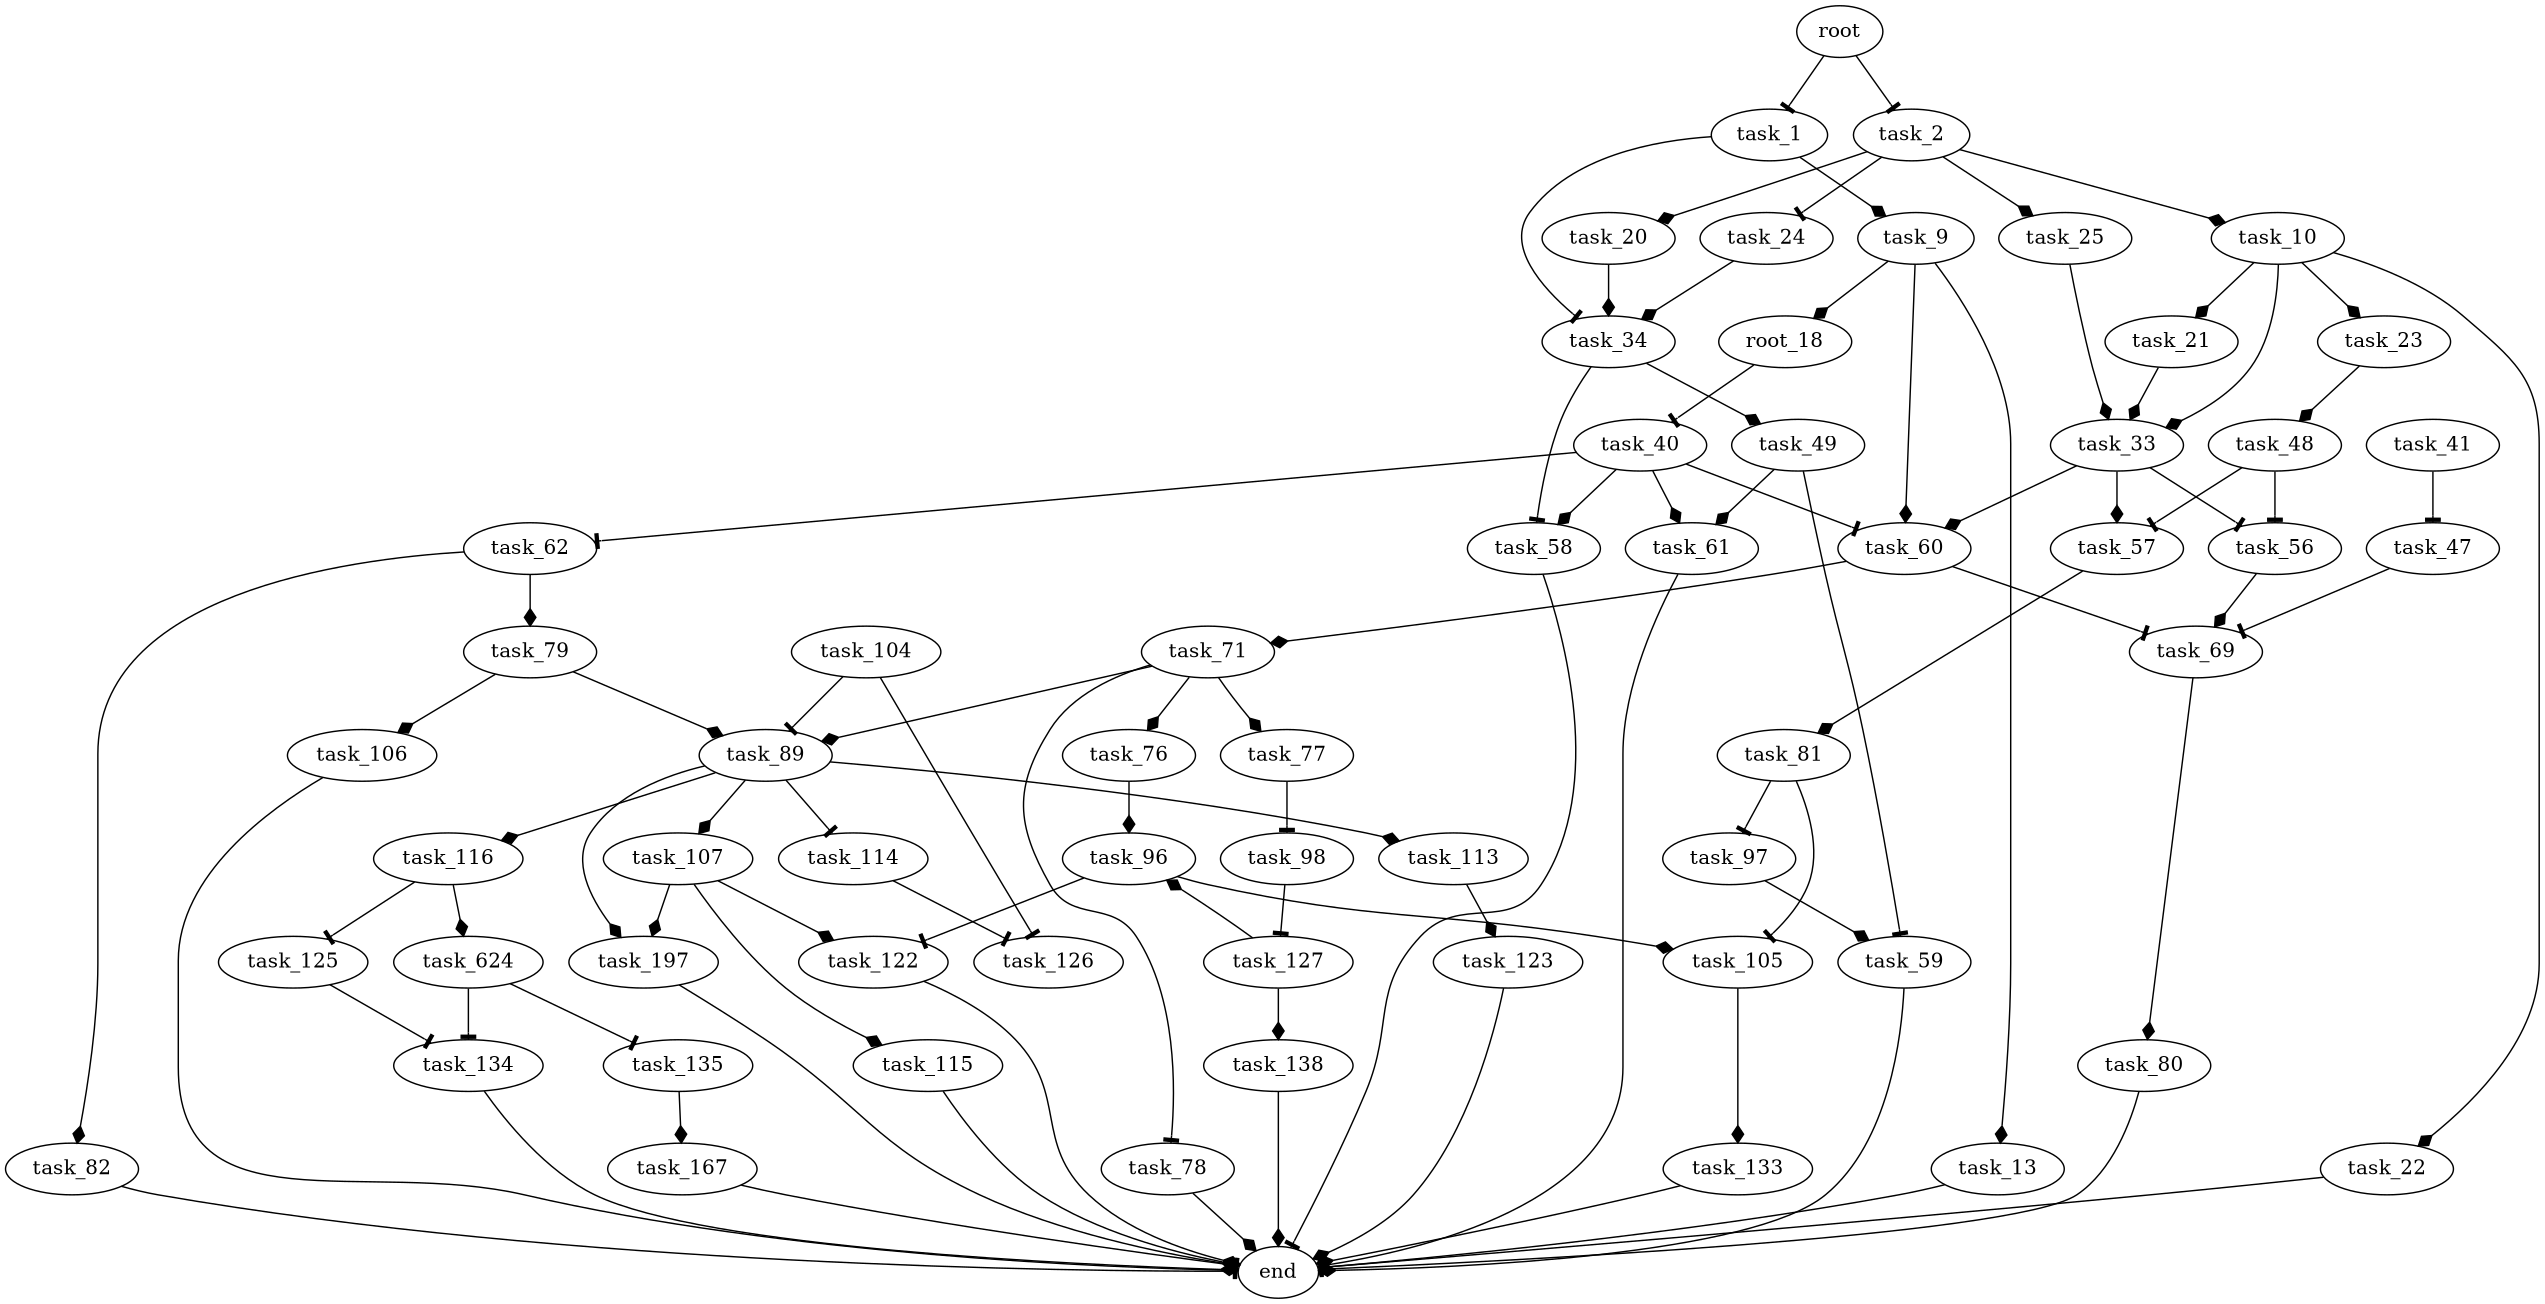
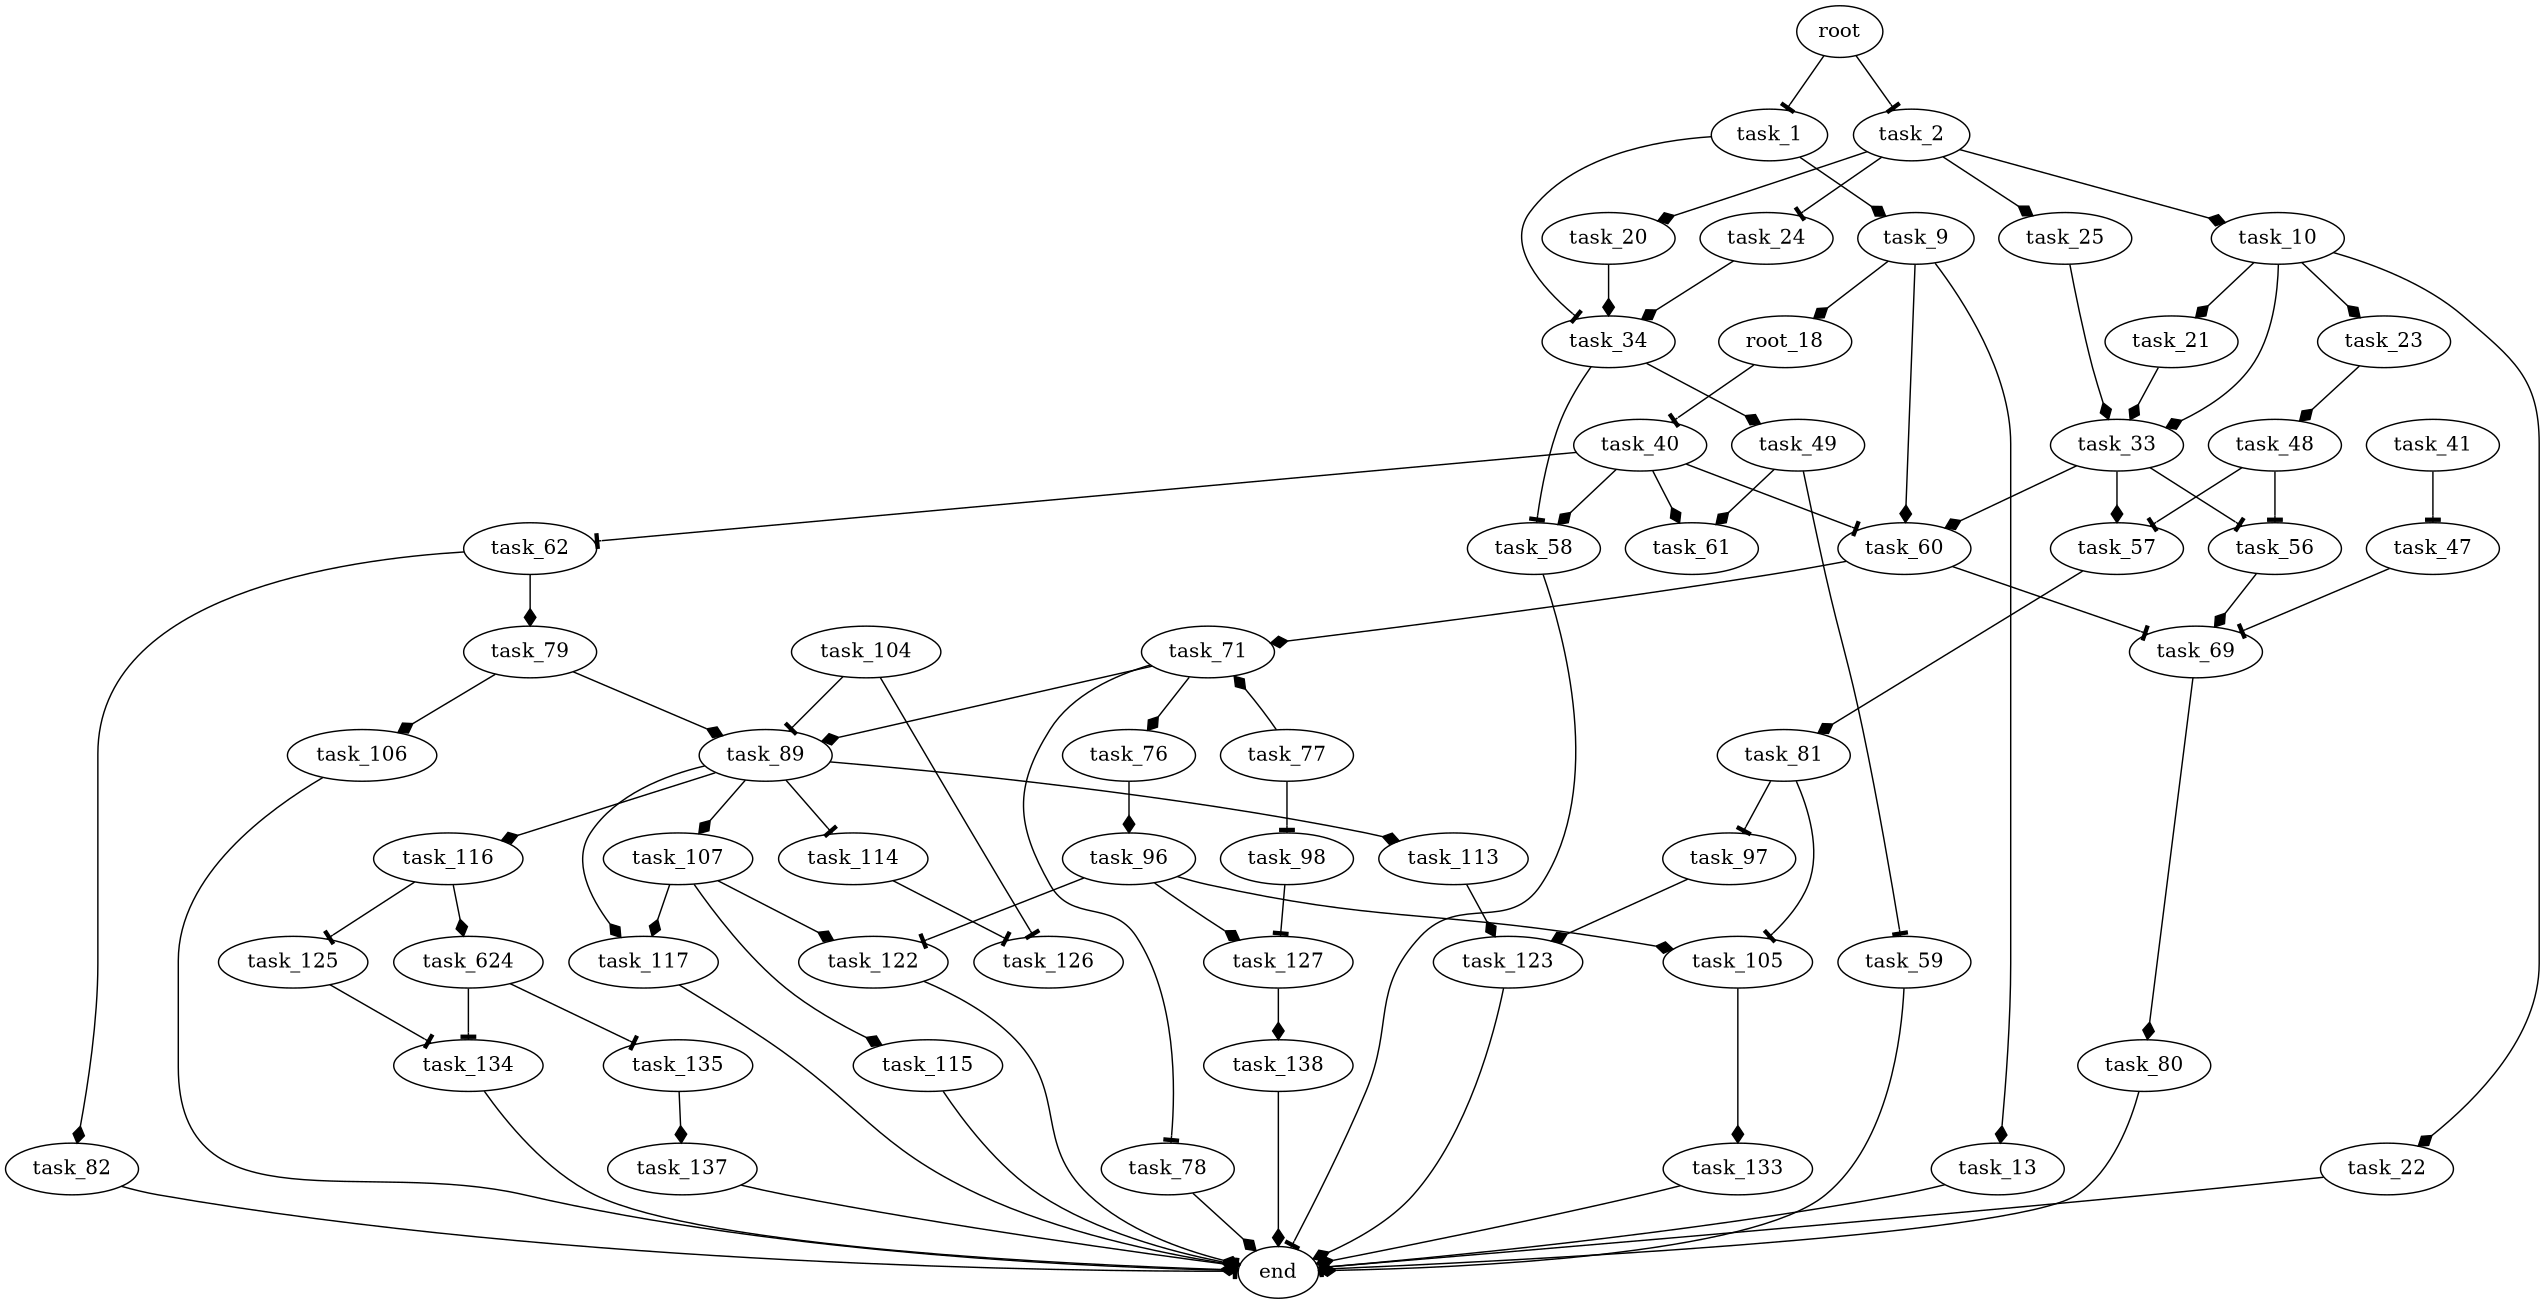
(1234, 698) -> (1262, 709)
(1809, 906) -> (1628, 906)
(1218, 913) -> (1189, 907)
(644, 962) -> (644, 962)
(1623, 1009) -> none
(682, 1169) -> (682, 1169)
